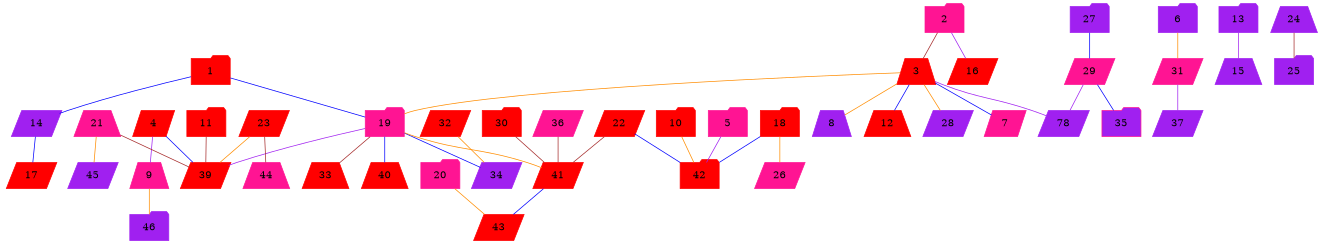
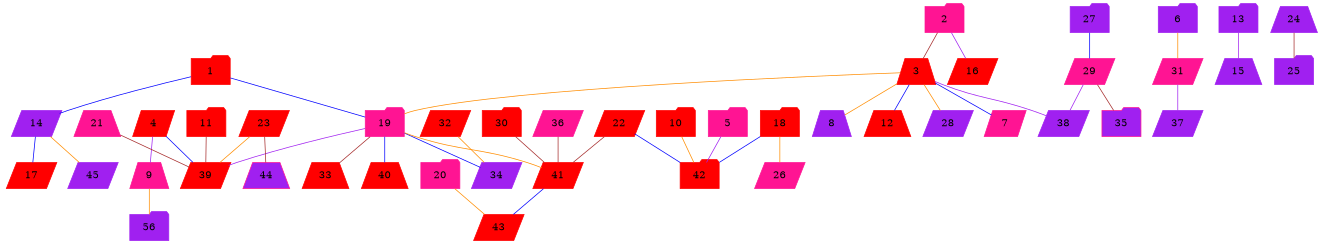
(1106, 98) -> (1106, 98)
(1064, 124) -> (1064, 124)
(95, 150) -> (65, 150)
(266, 176) -> (266, 176)
(149, 228) -> (149, 228)
